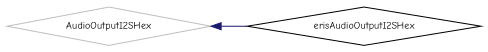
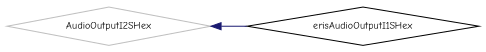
(364, 26) -> (363, 26)
